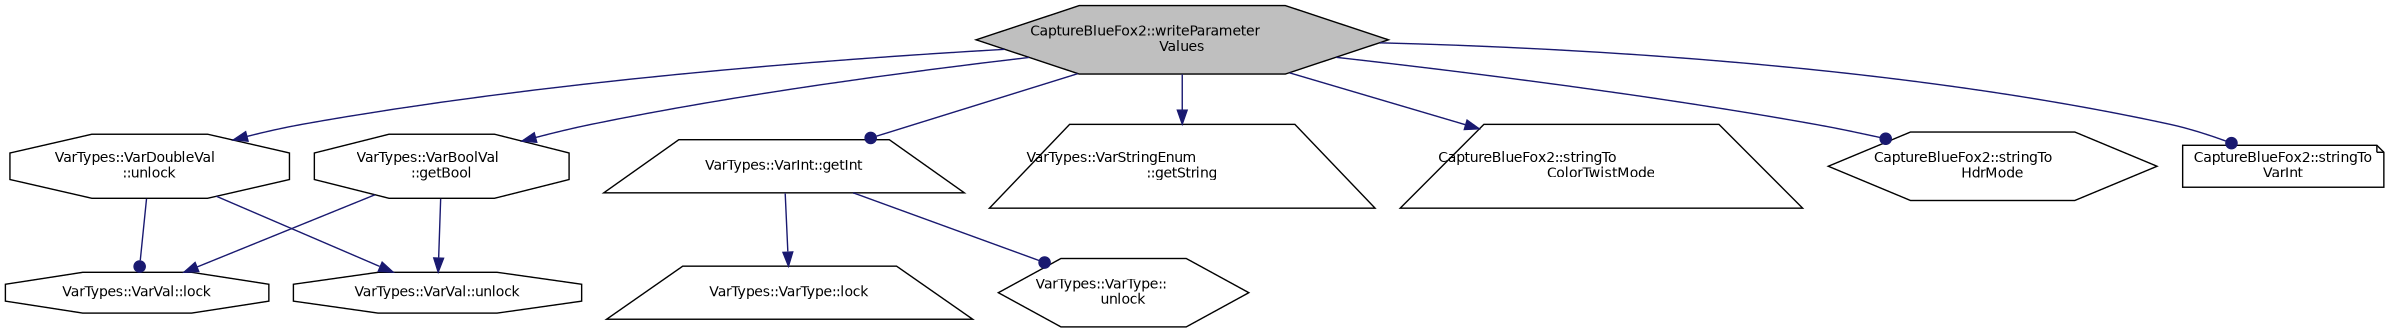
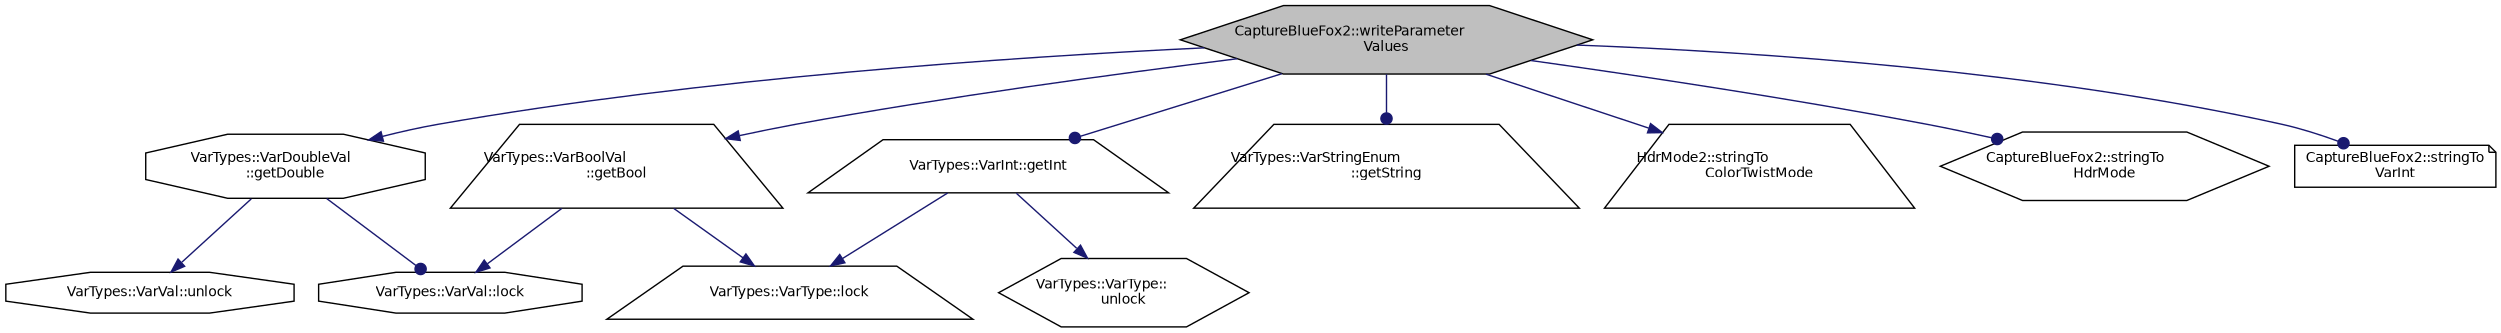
(1182, 92) -> (1386, 94)
(150, 166) -> (285, 166)
(442, 166) -> (617, 166)
(1601, 166) -> (1760, 166)
(946, 227) -> (1047, 221)
(440, 228) -> (708, 233)
